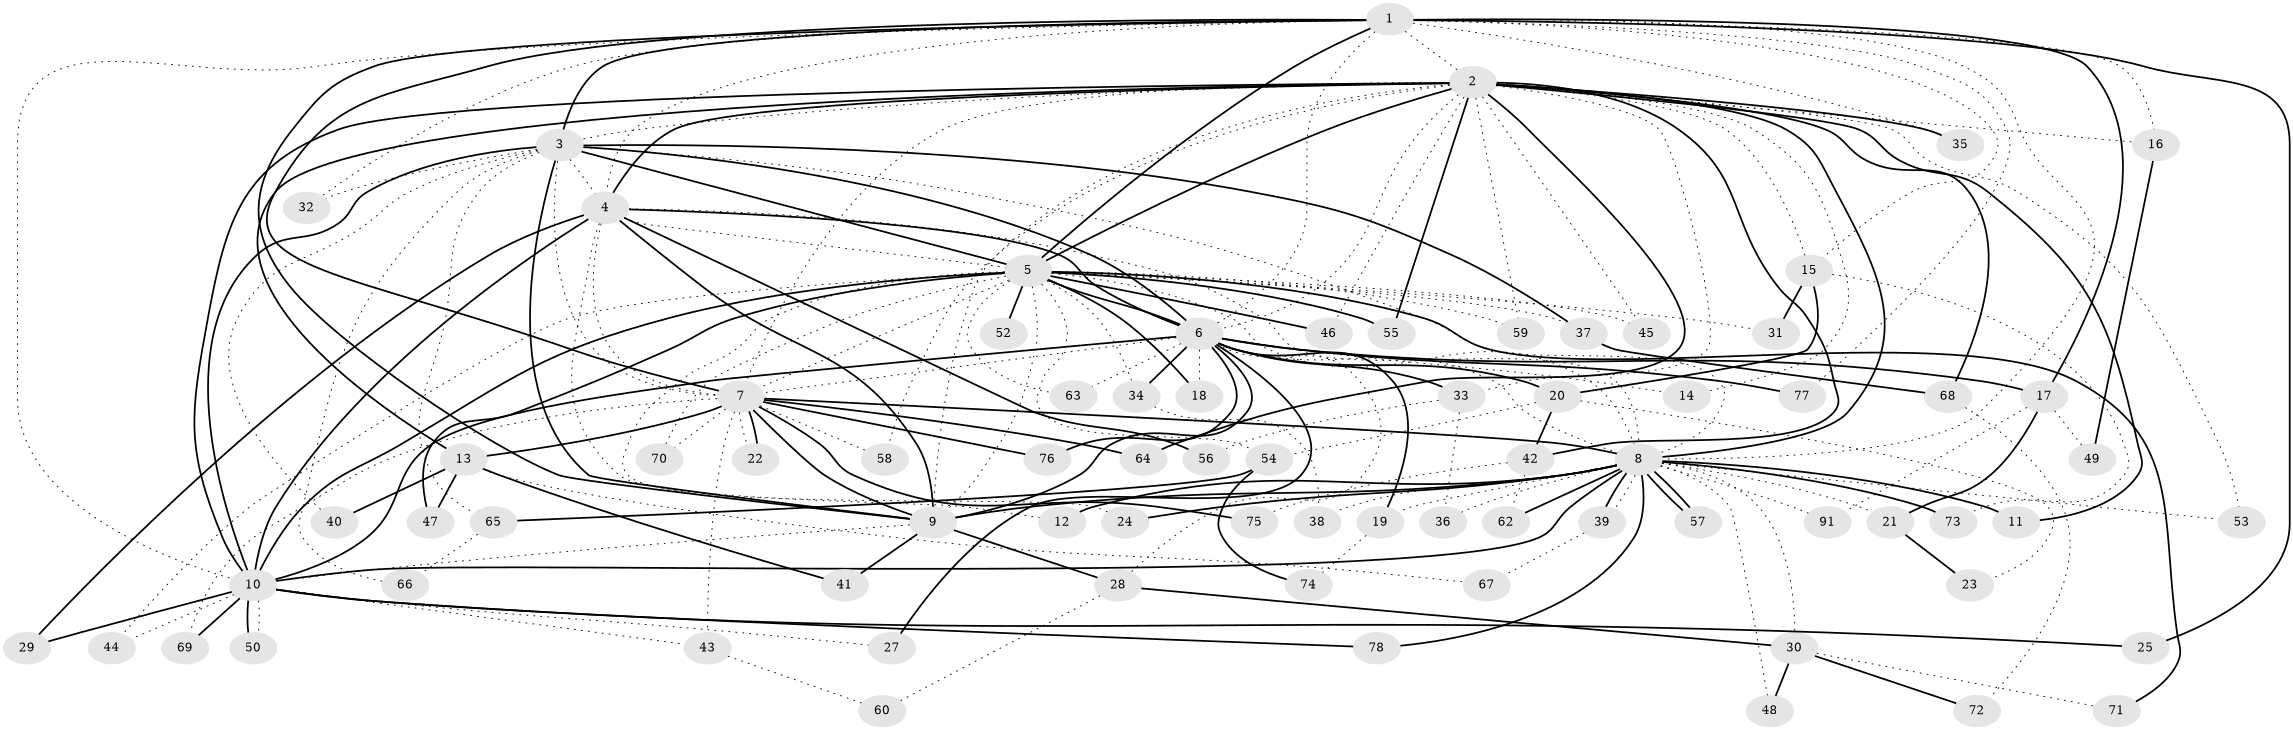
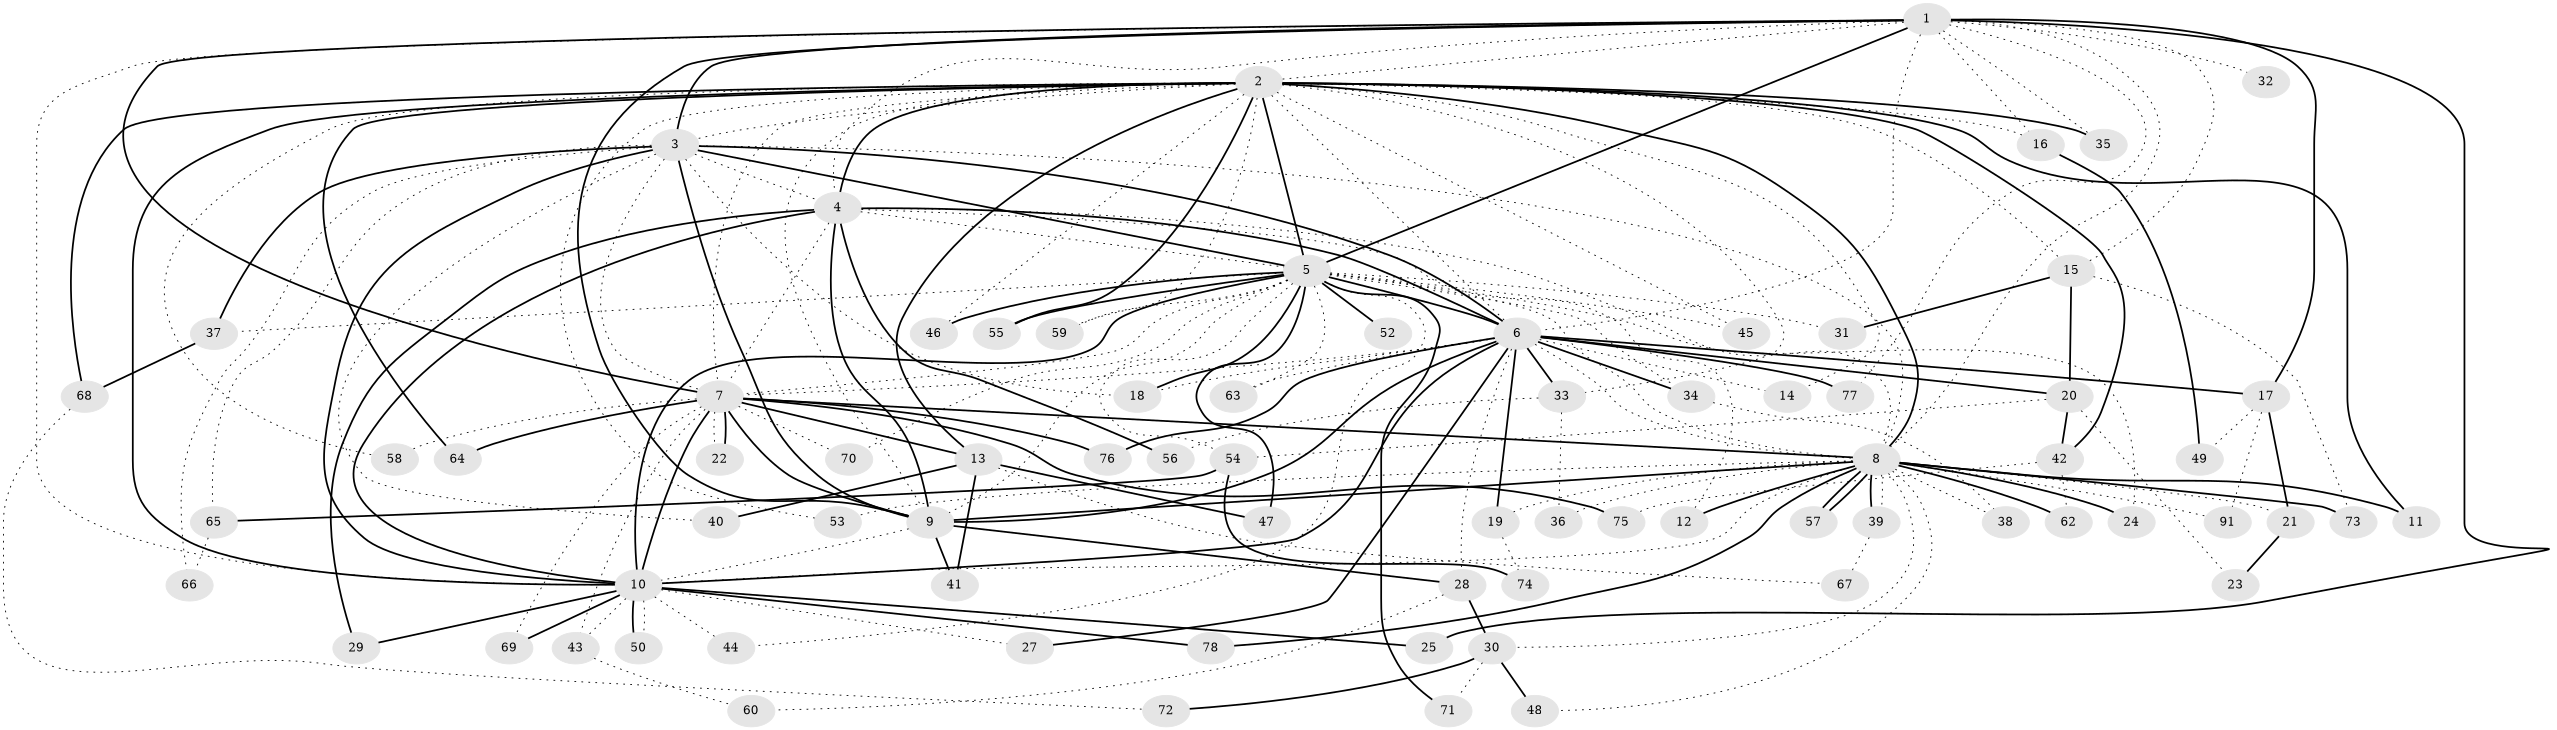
(430, 169) -> (871, 331)
none -> (669, 487)
(962, 569) -> (1208, 566)
